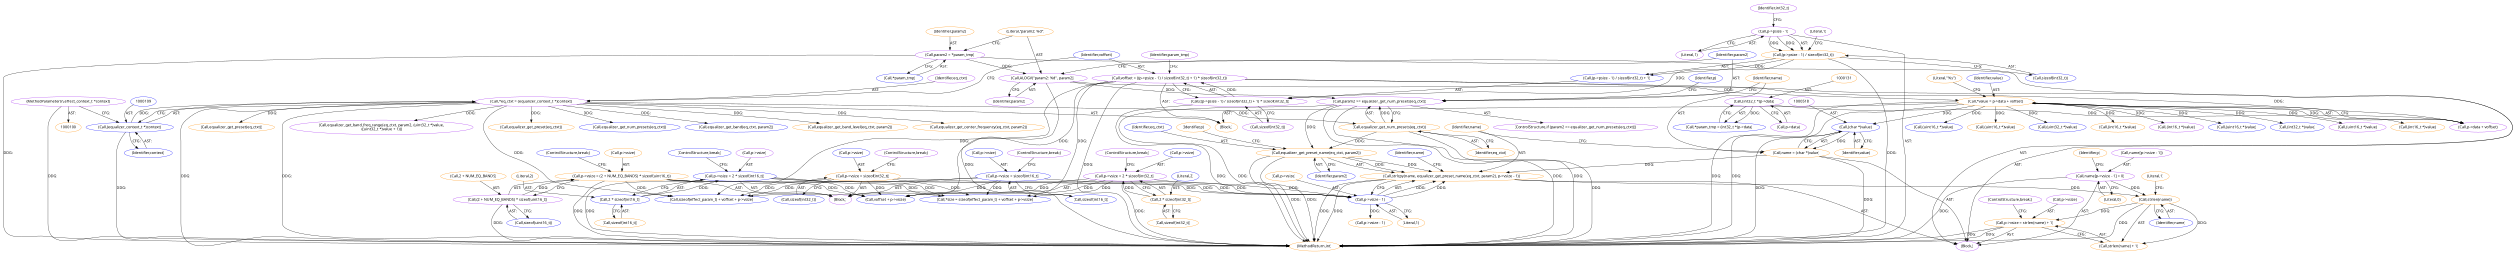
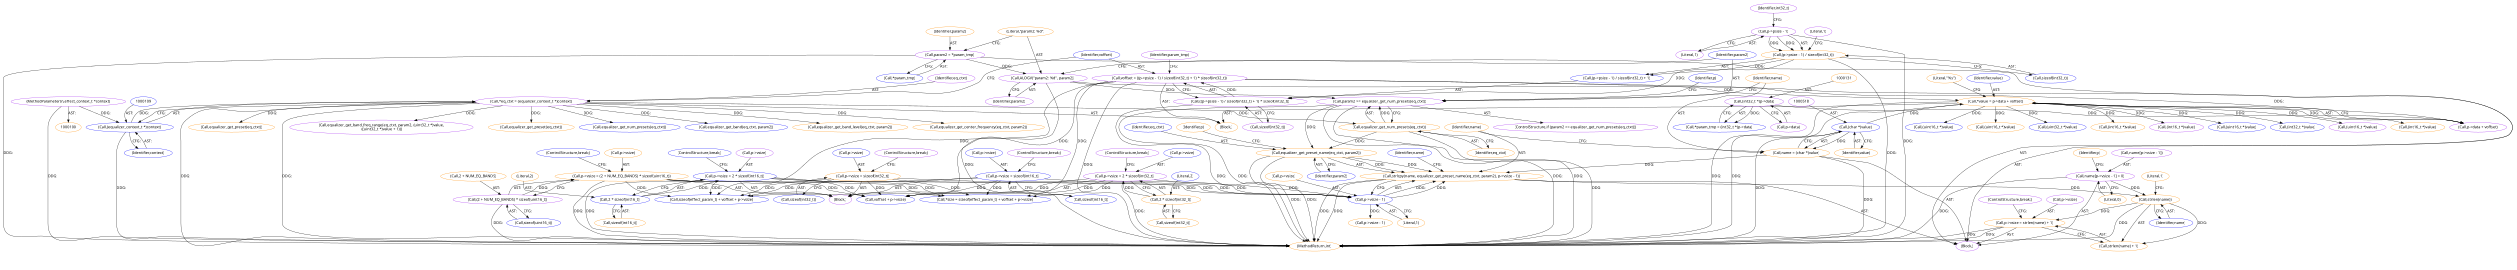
(106, 113) -> (106, 113)
(1925, 115) -> (1906, 112)
(1909, 141) -> (1909, 141)
(550, 180) -> (712, 186)
